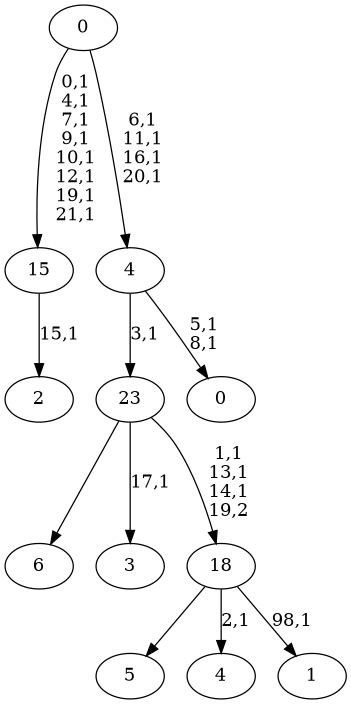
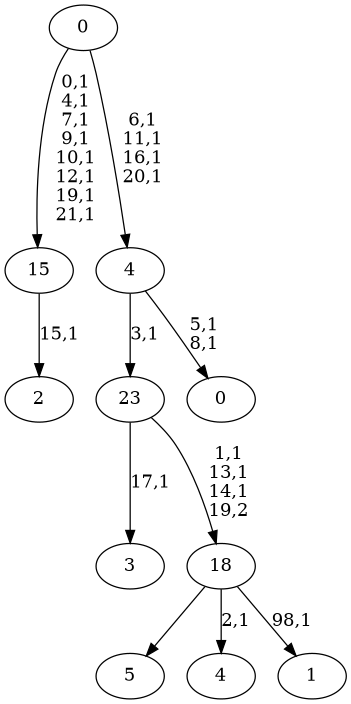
(39, 566) -> none
